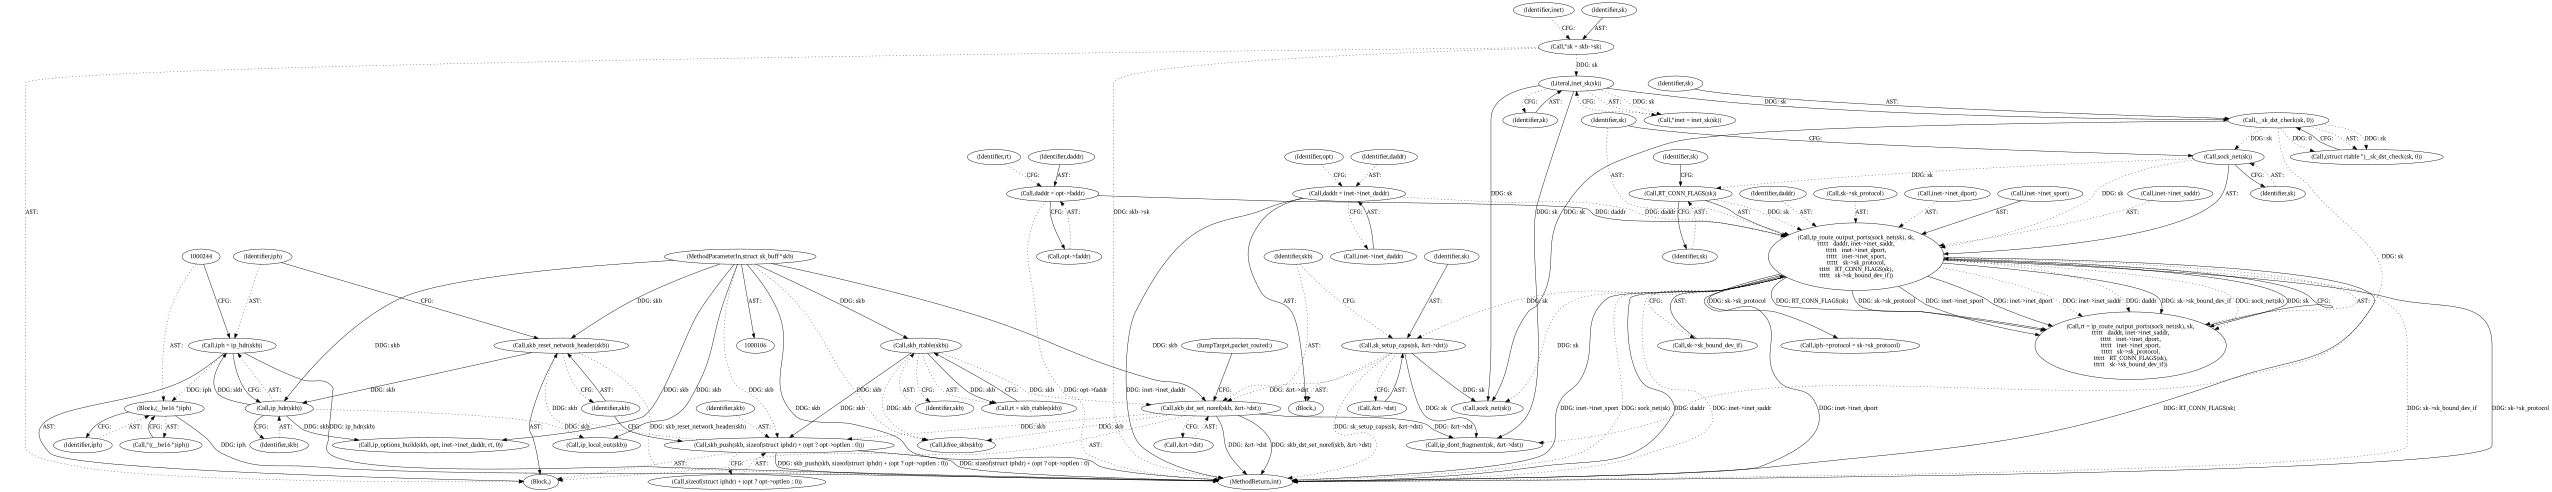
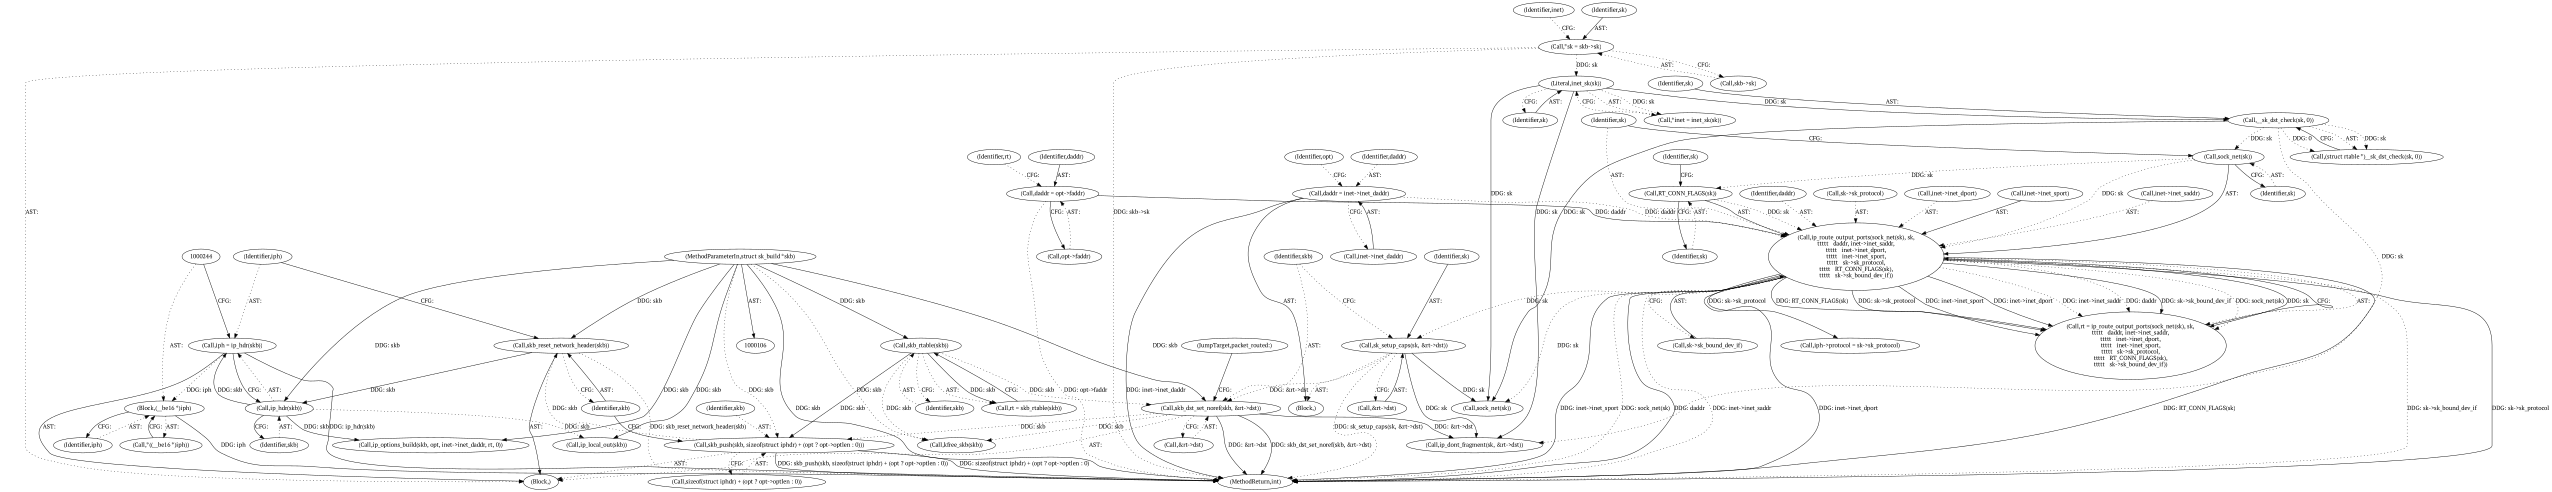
none -> (1738, 84)
(740, 257) -> (740, 257)
